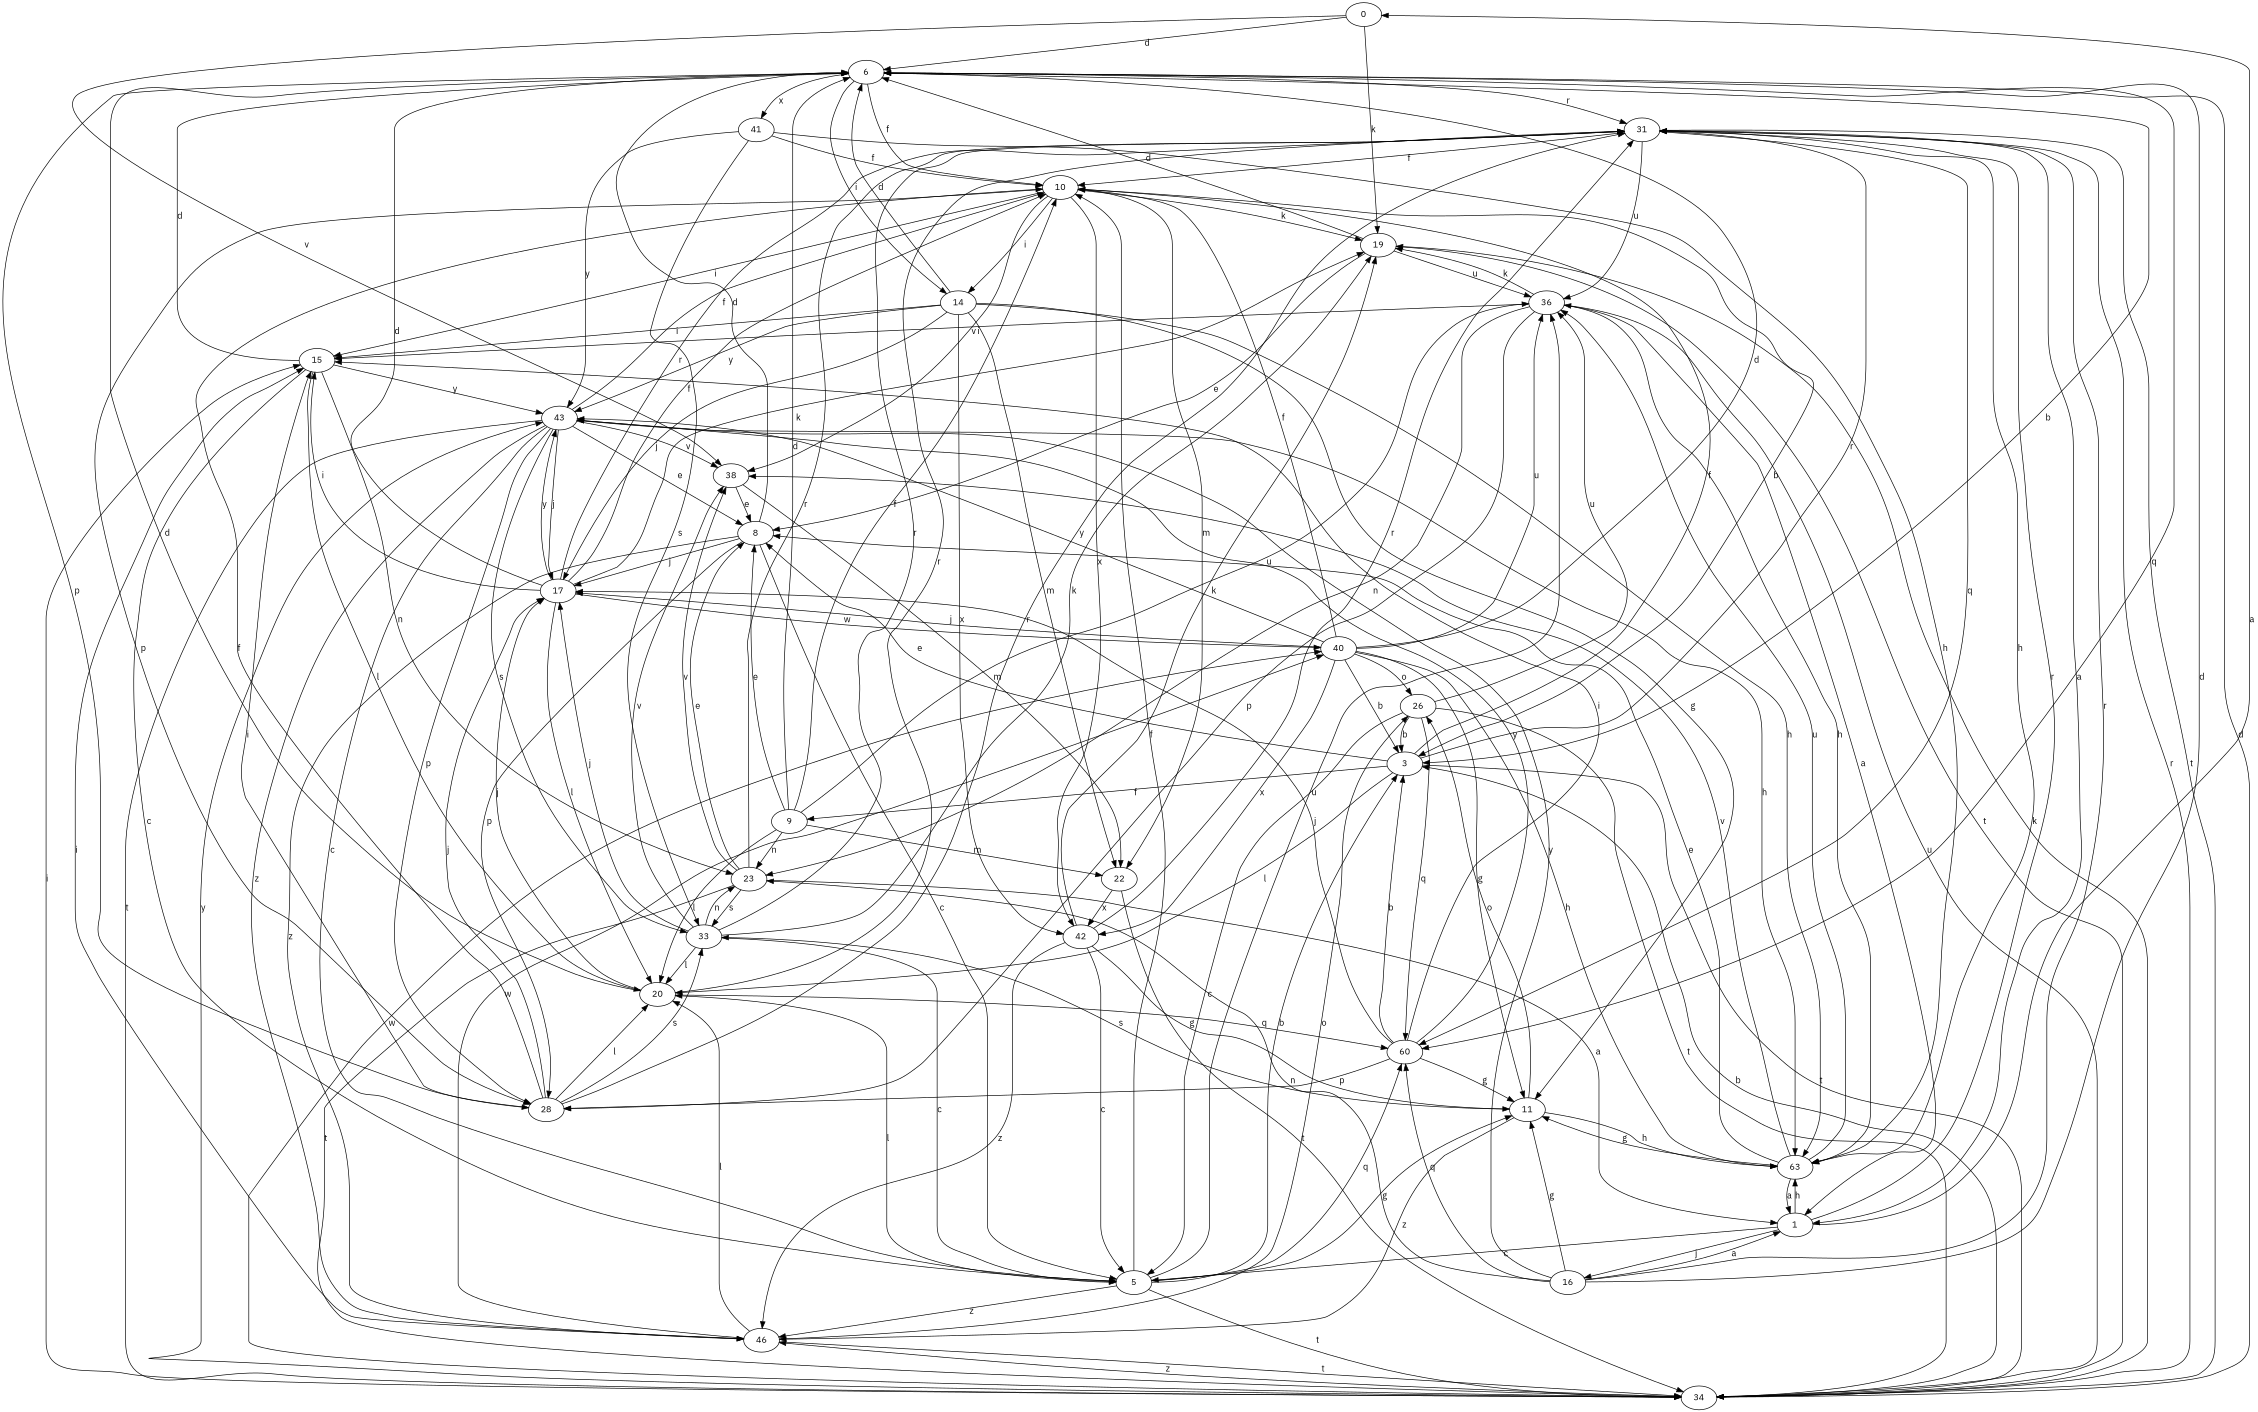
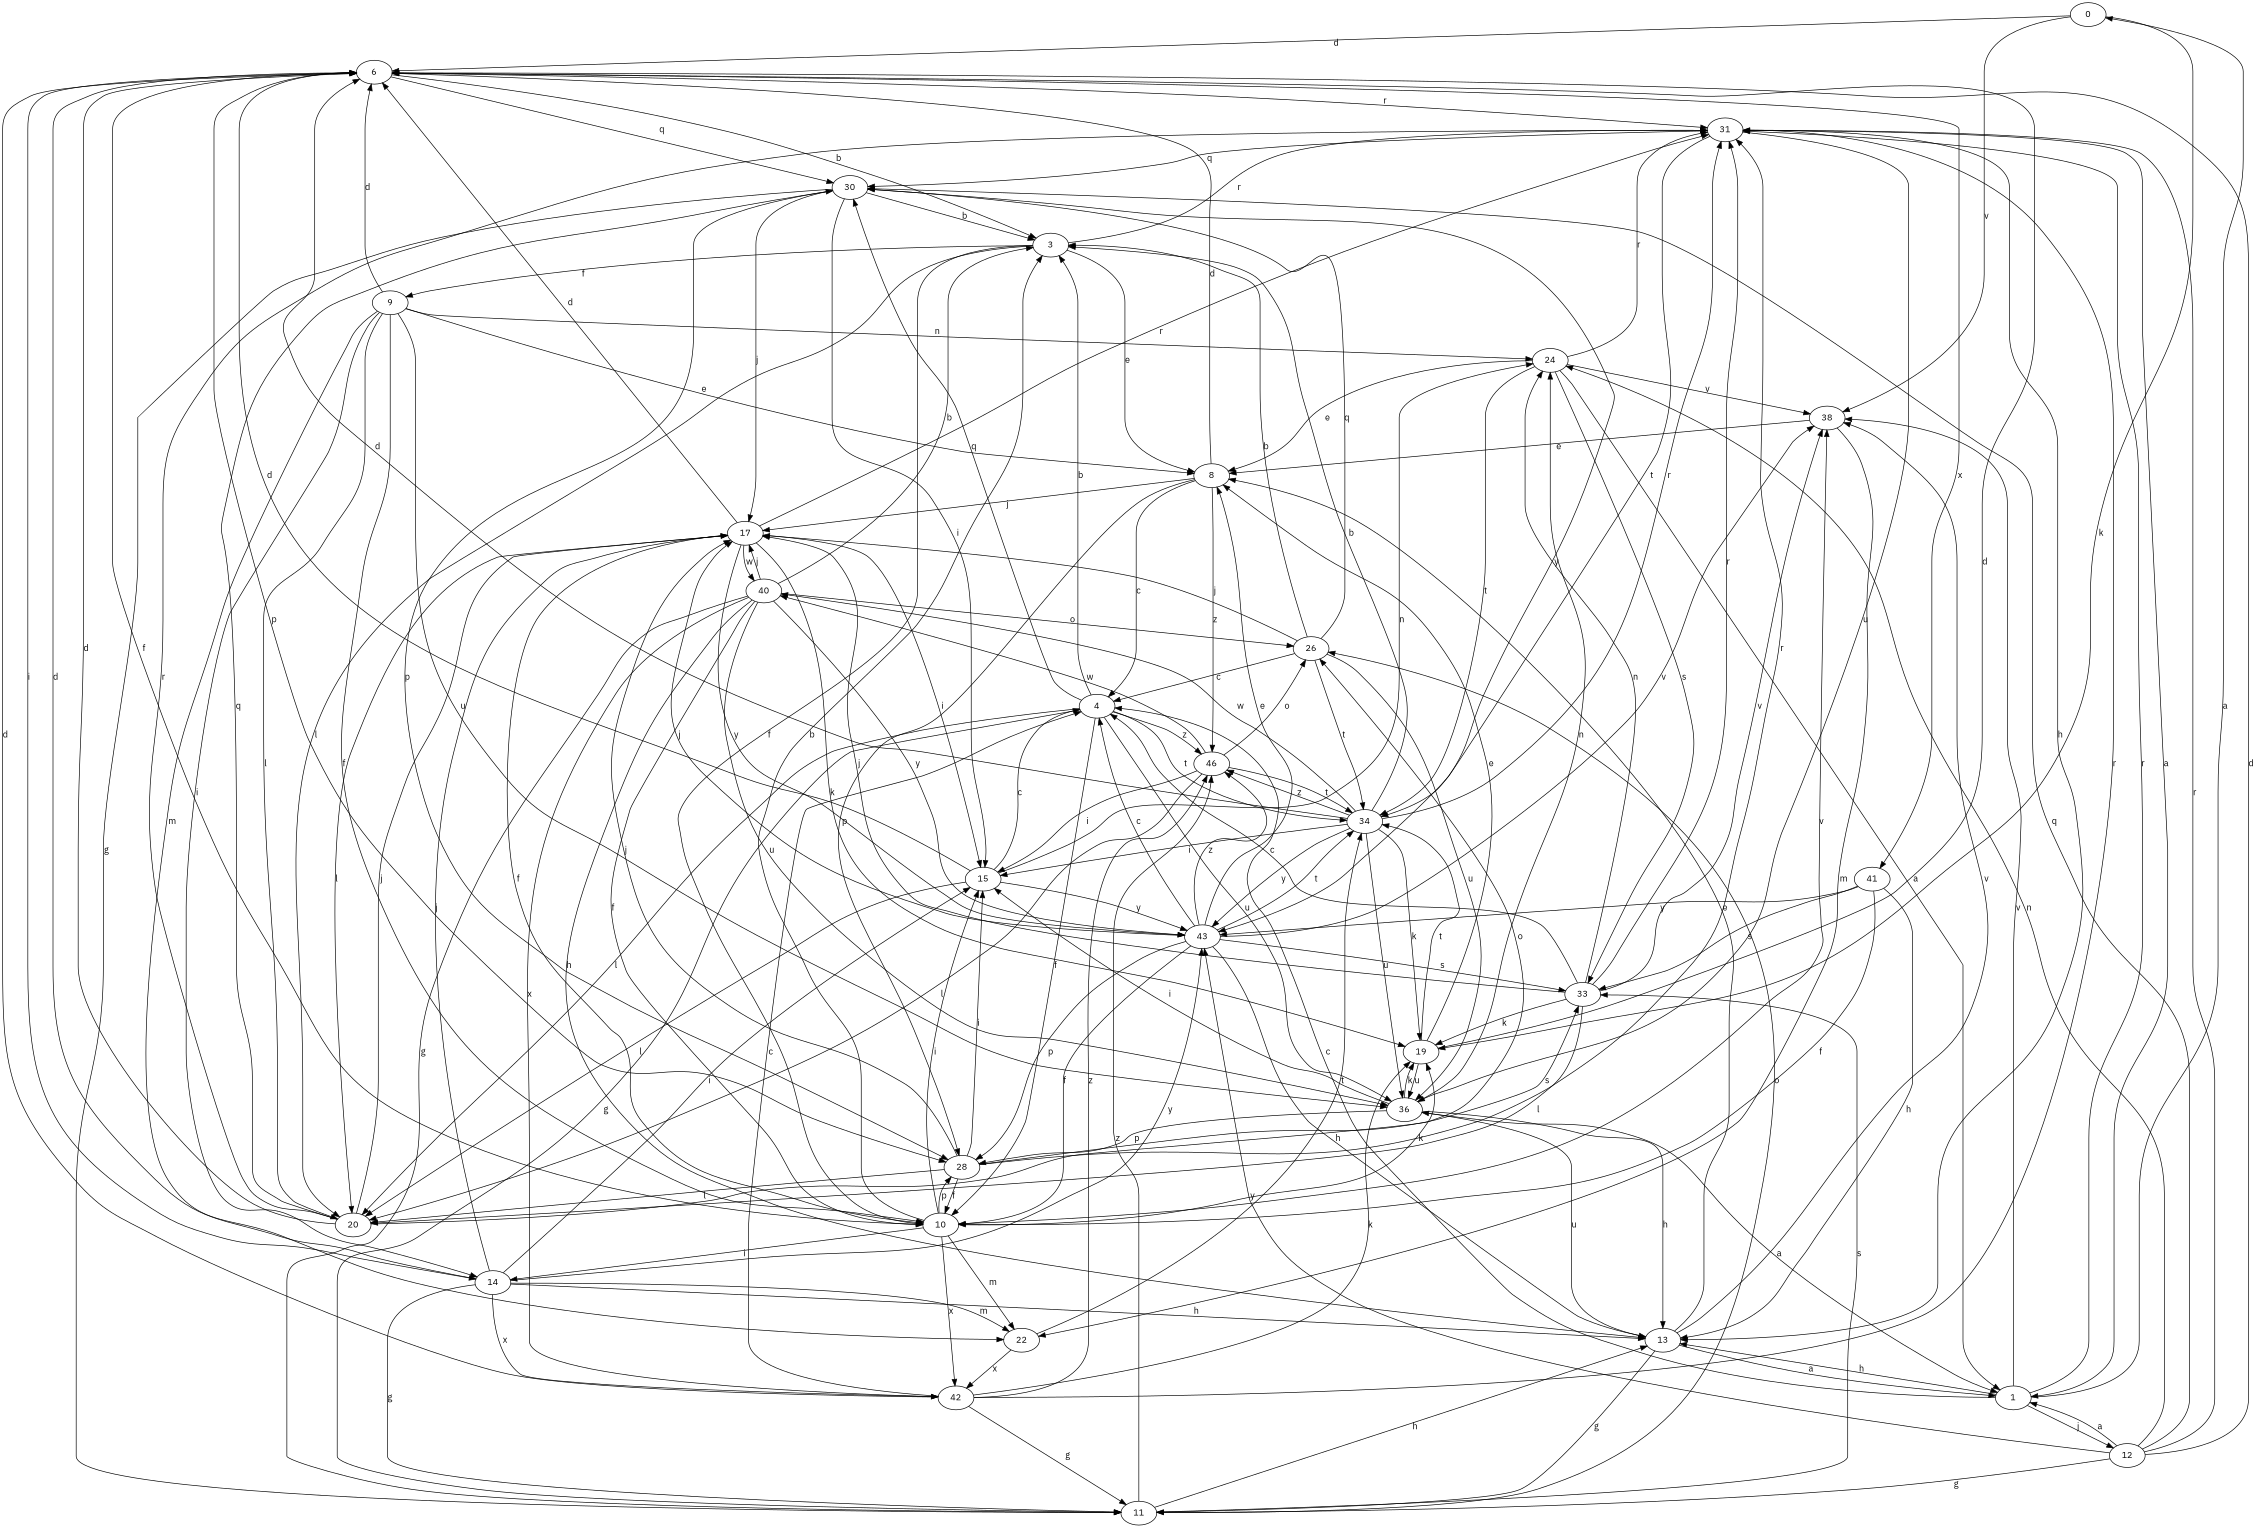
(1355, 160) -> none
(1634, 175) -> (3, 935)
none -> (1040, 562)
none -> (2020, 848)
none -> (188, 868)
(749, 879) -> (1550, 360)
(1405, 1052) -> (850, 187)
(1887, 1105) -> none
none -> (1178, 1146)
(1795, 1167) -> (1663, 1340)
(1134, 1283) -> (1097, 706)
(1568, 1283) -> (2127, 1456)
